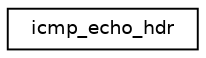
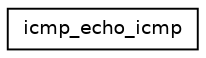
(103, 29) -> (103, 29)
